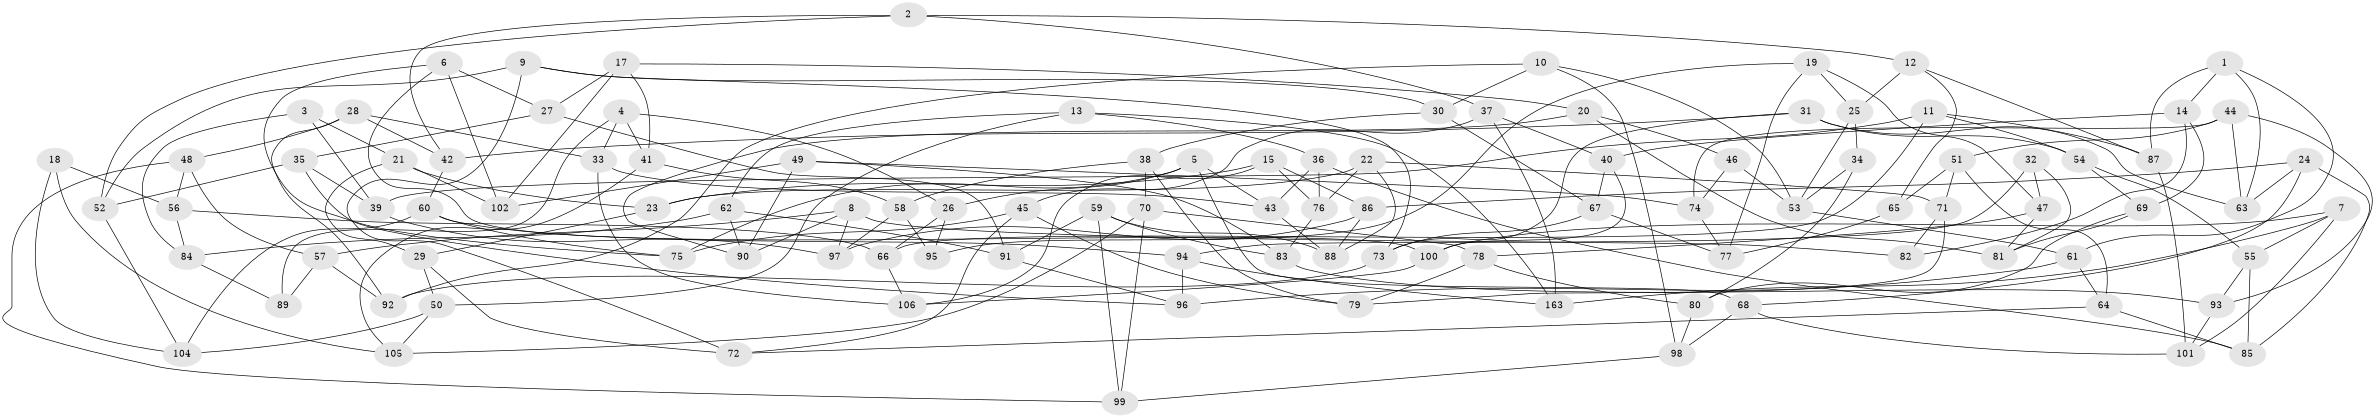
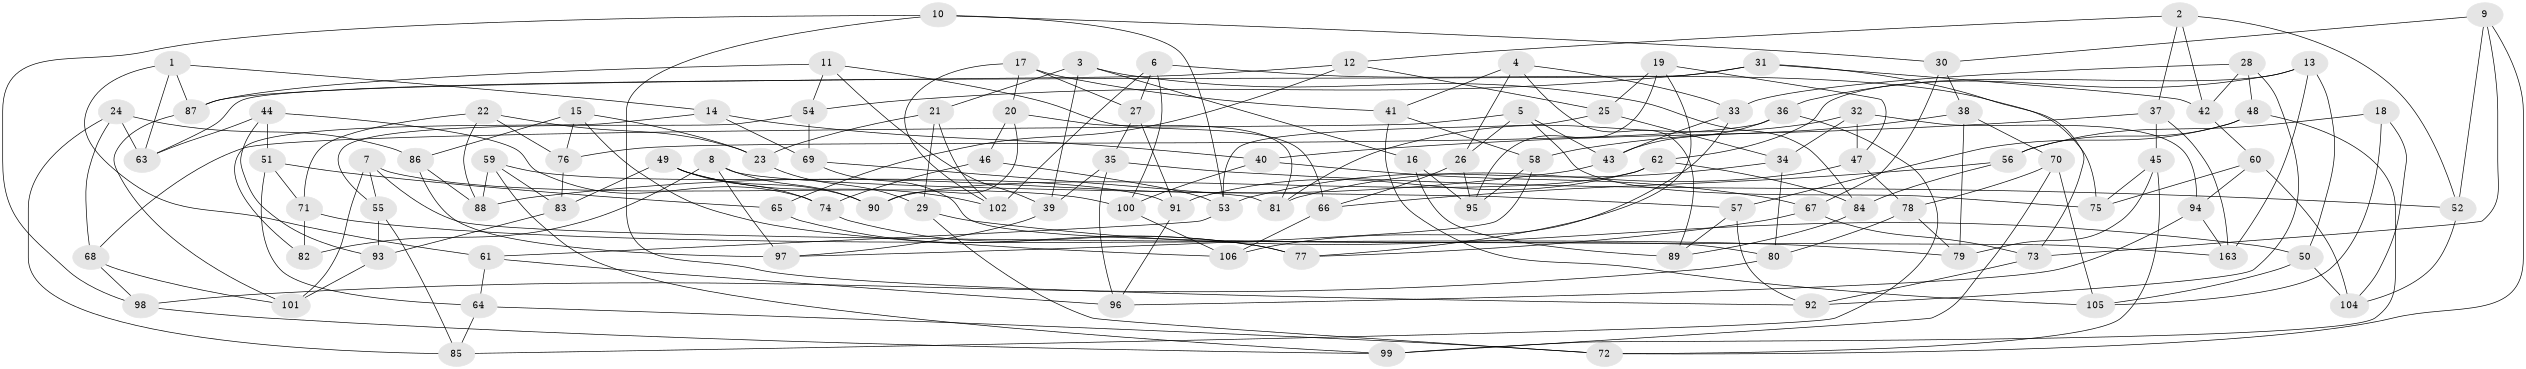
none -> (1820, 136)
none -> (1413, 160)
